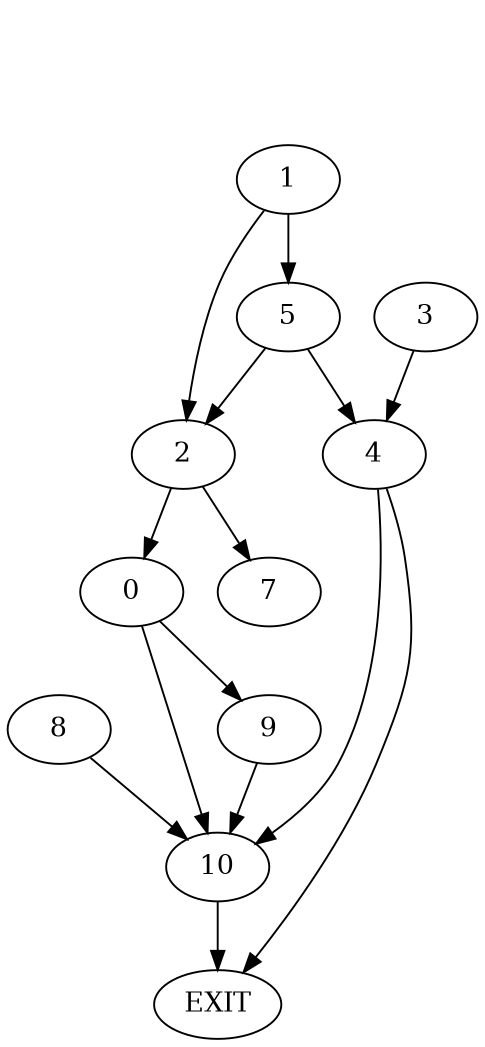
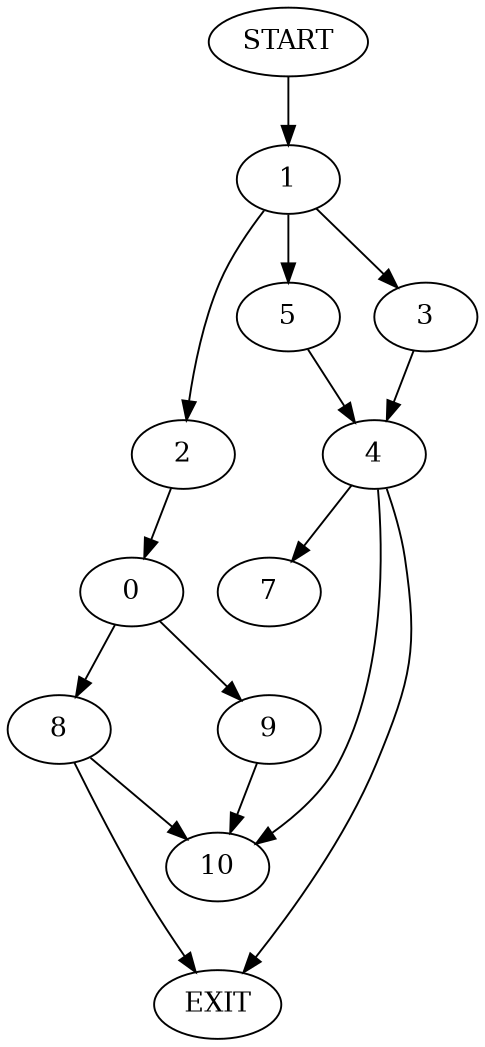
none -> (288, 42)
none -> (350, 241)
(242, 378) -> none
(221, 515) -> (328, 516)
(172, 720) -> (100, 652)
(218, 926) -> (126, 861)
